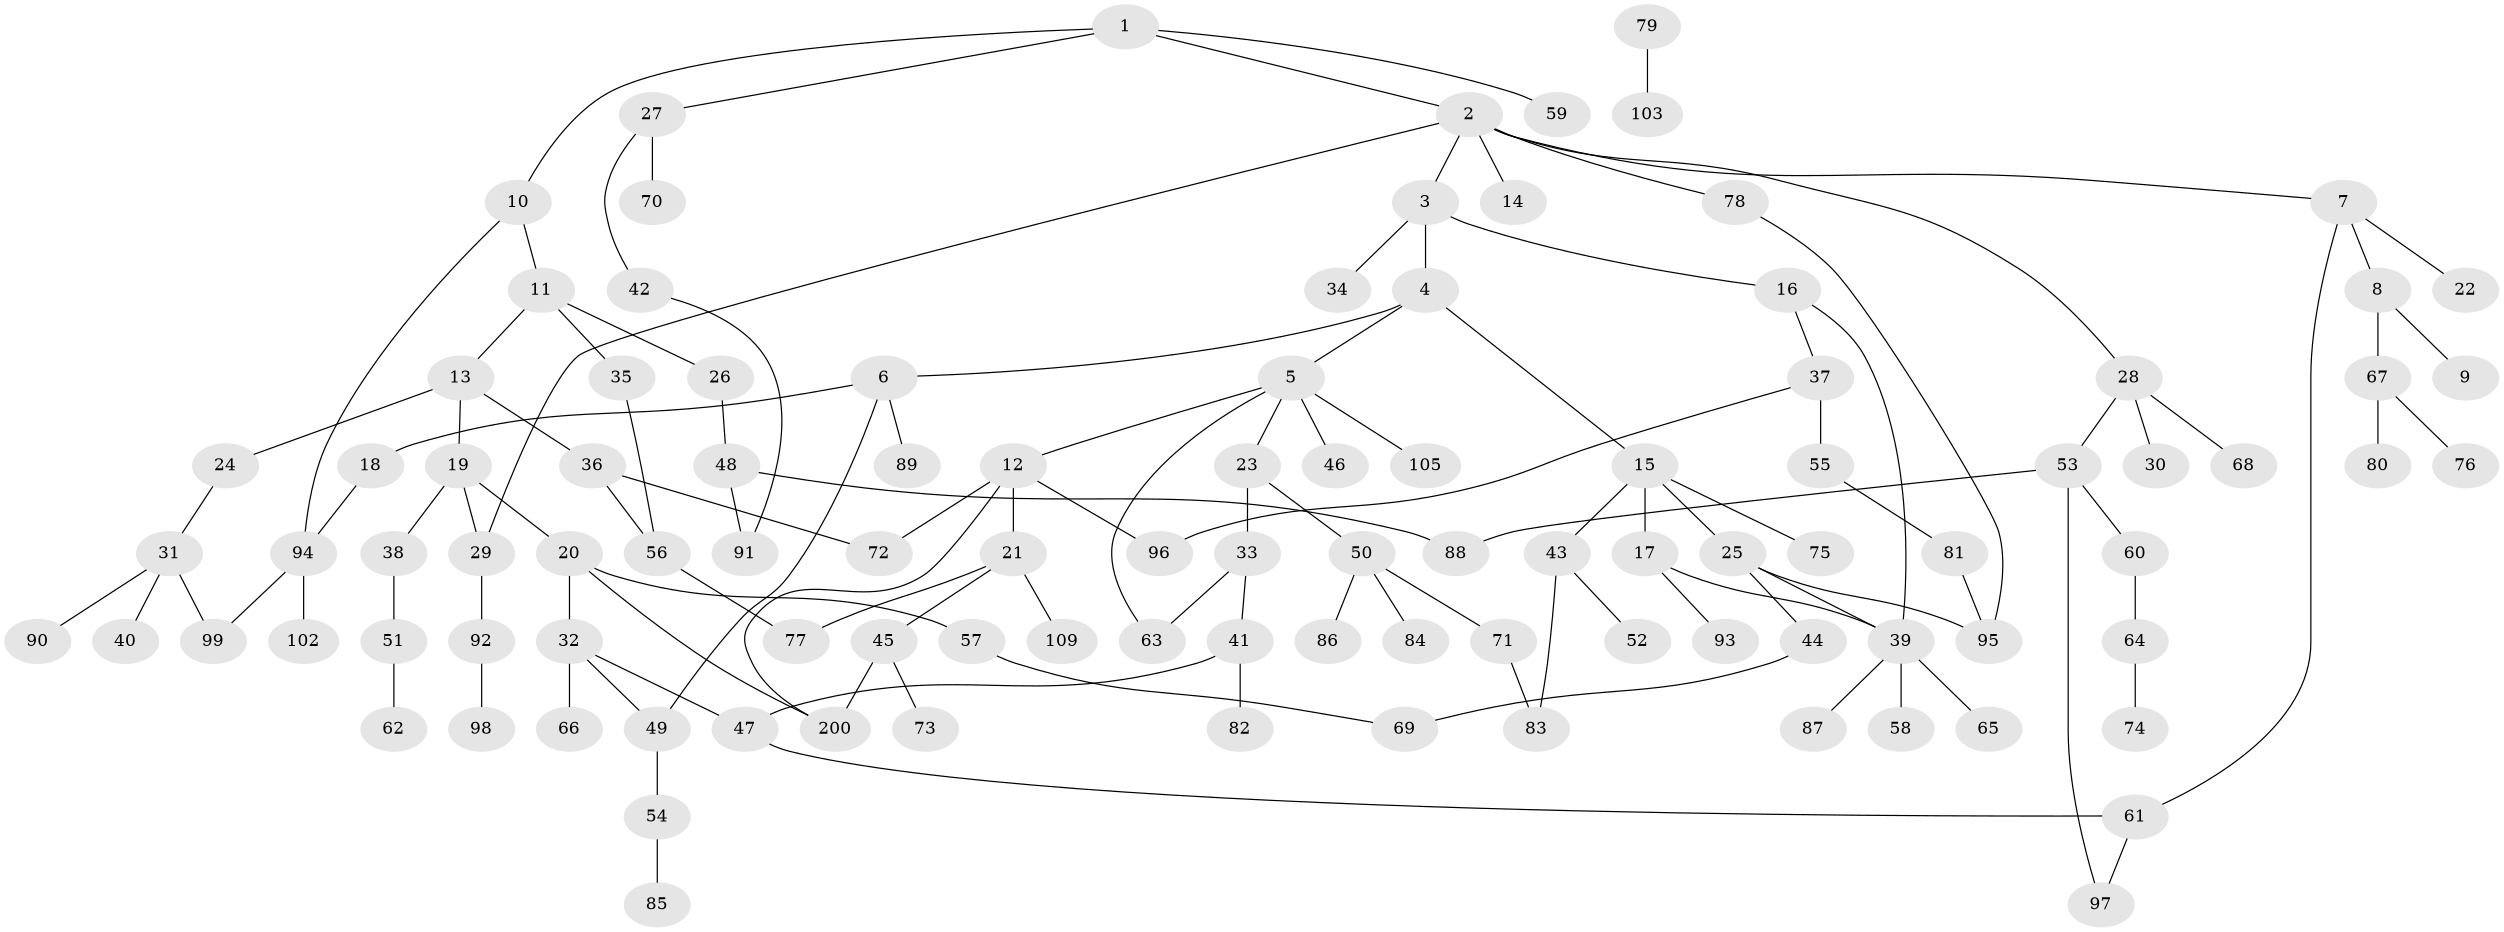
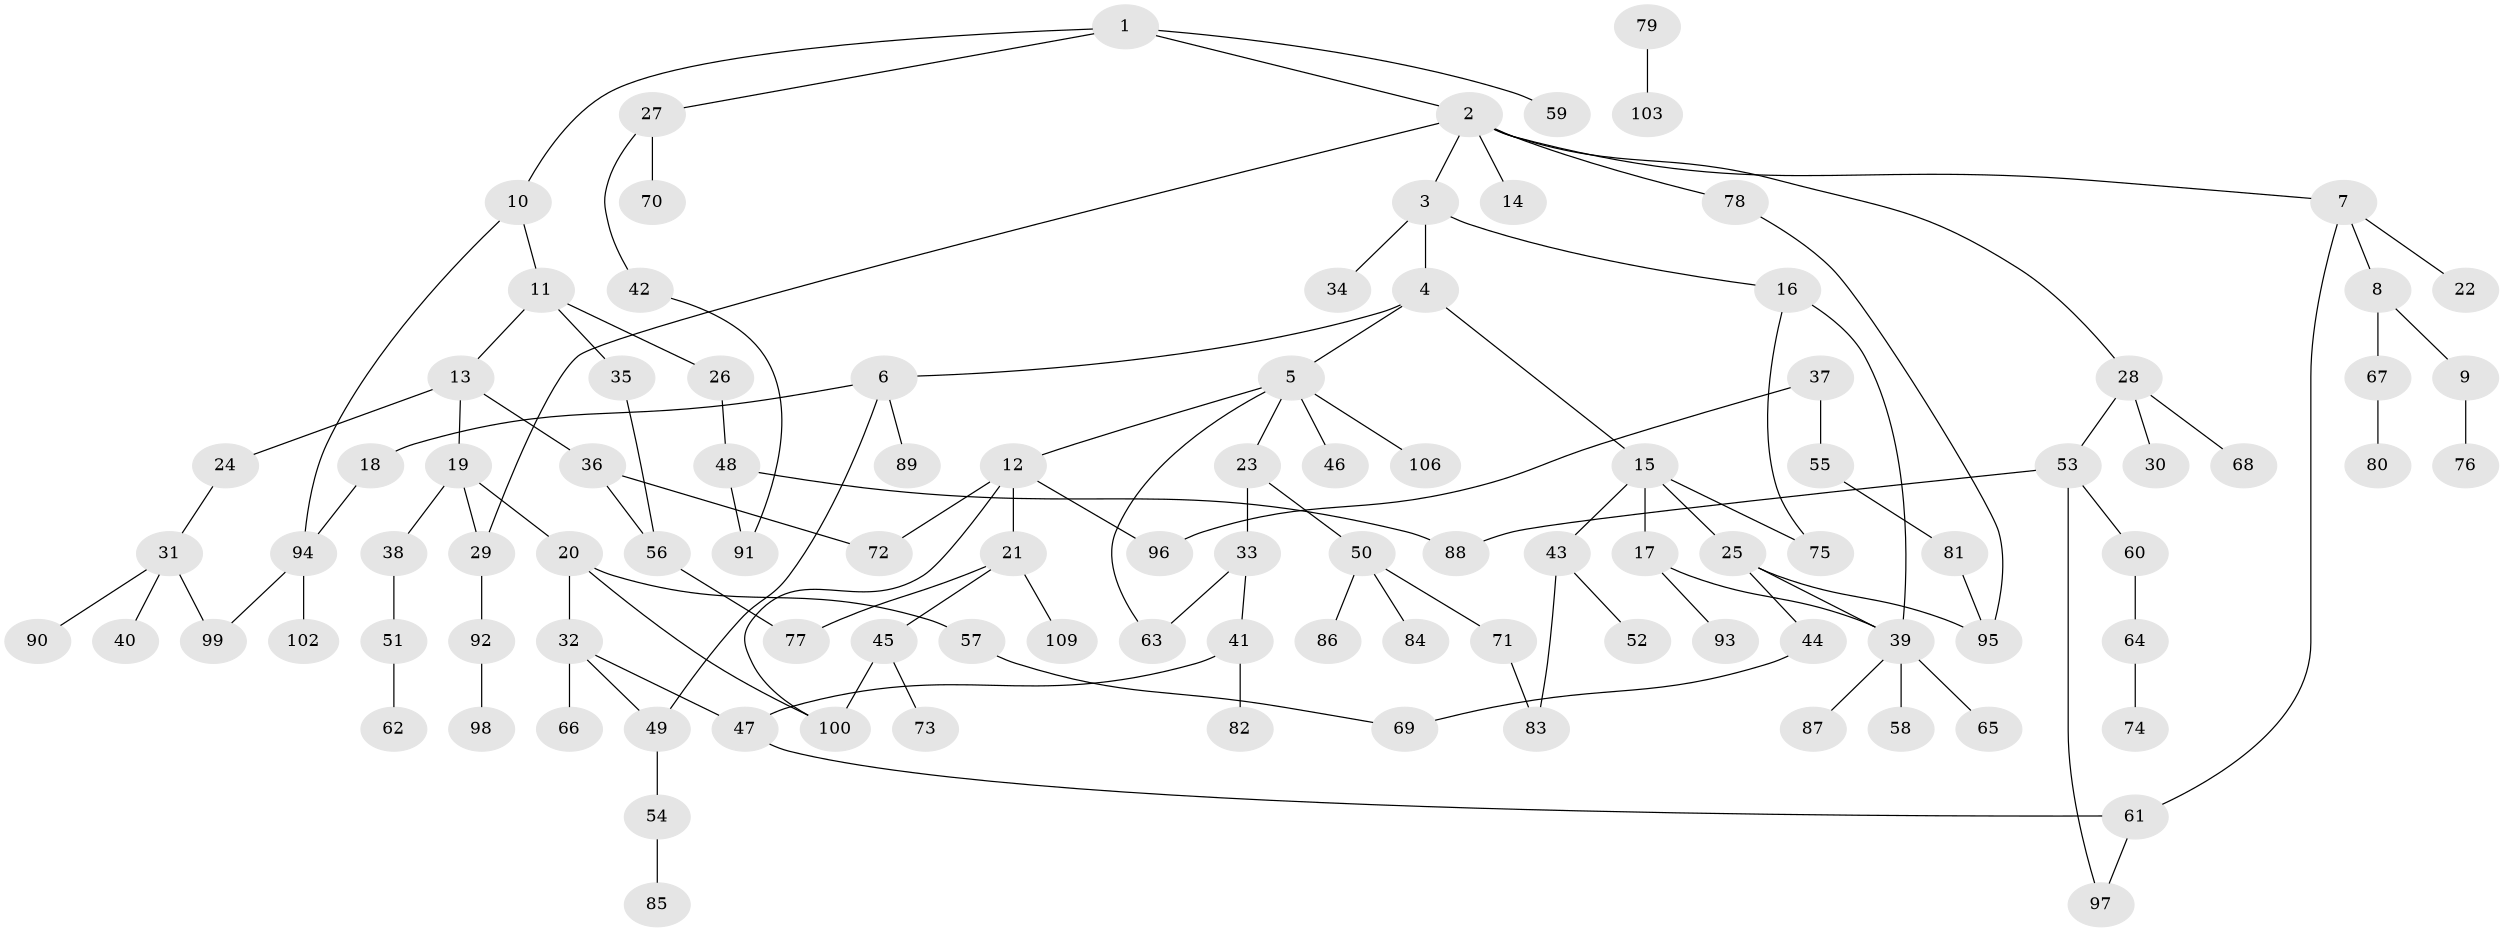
(1804, 334) -> (1768, 427)
(2422, 422) -> (2466, 422)
(1426, 466) -> (1426, 466)
(835, 729) -> (835, 729)
